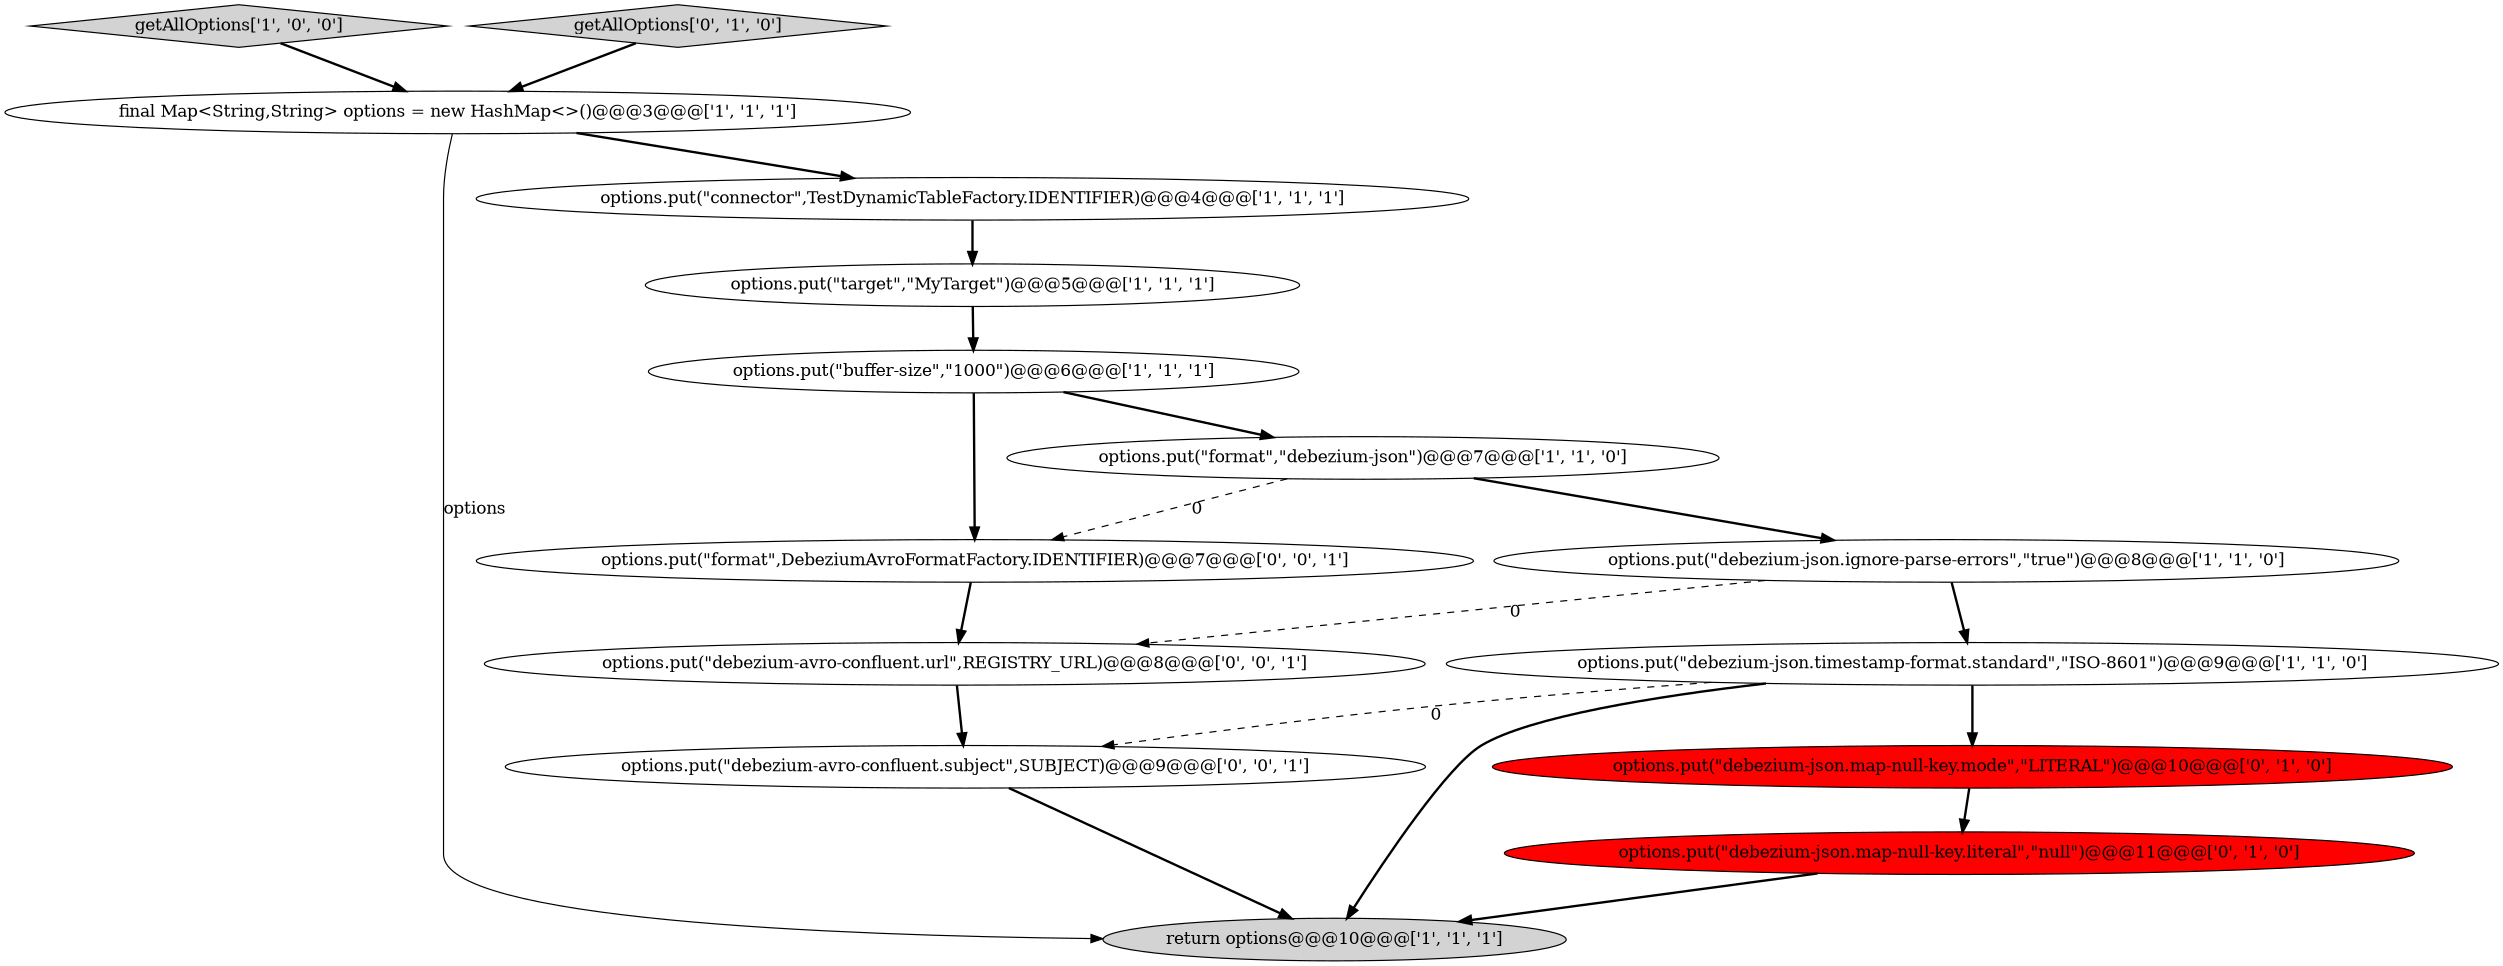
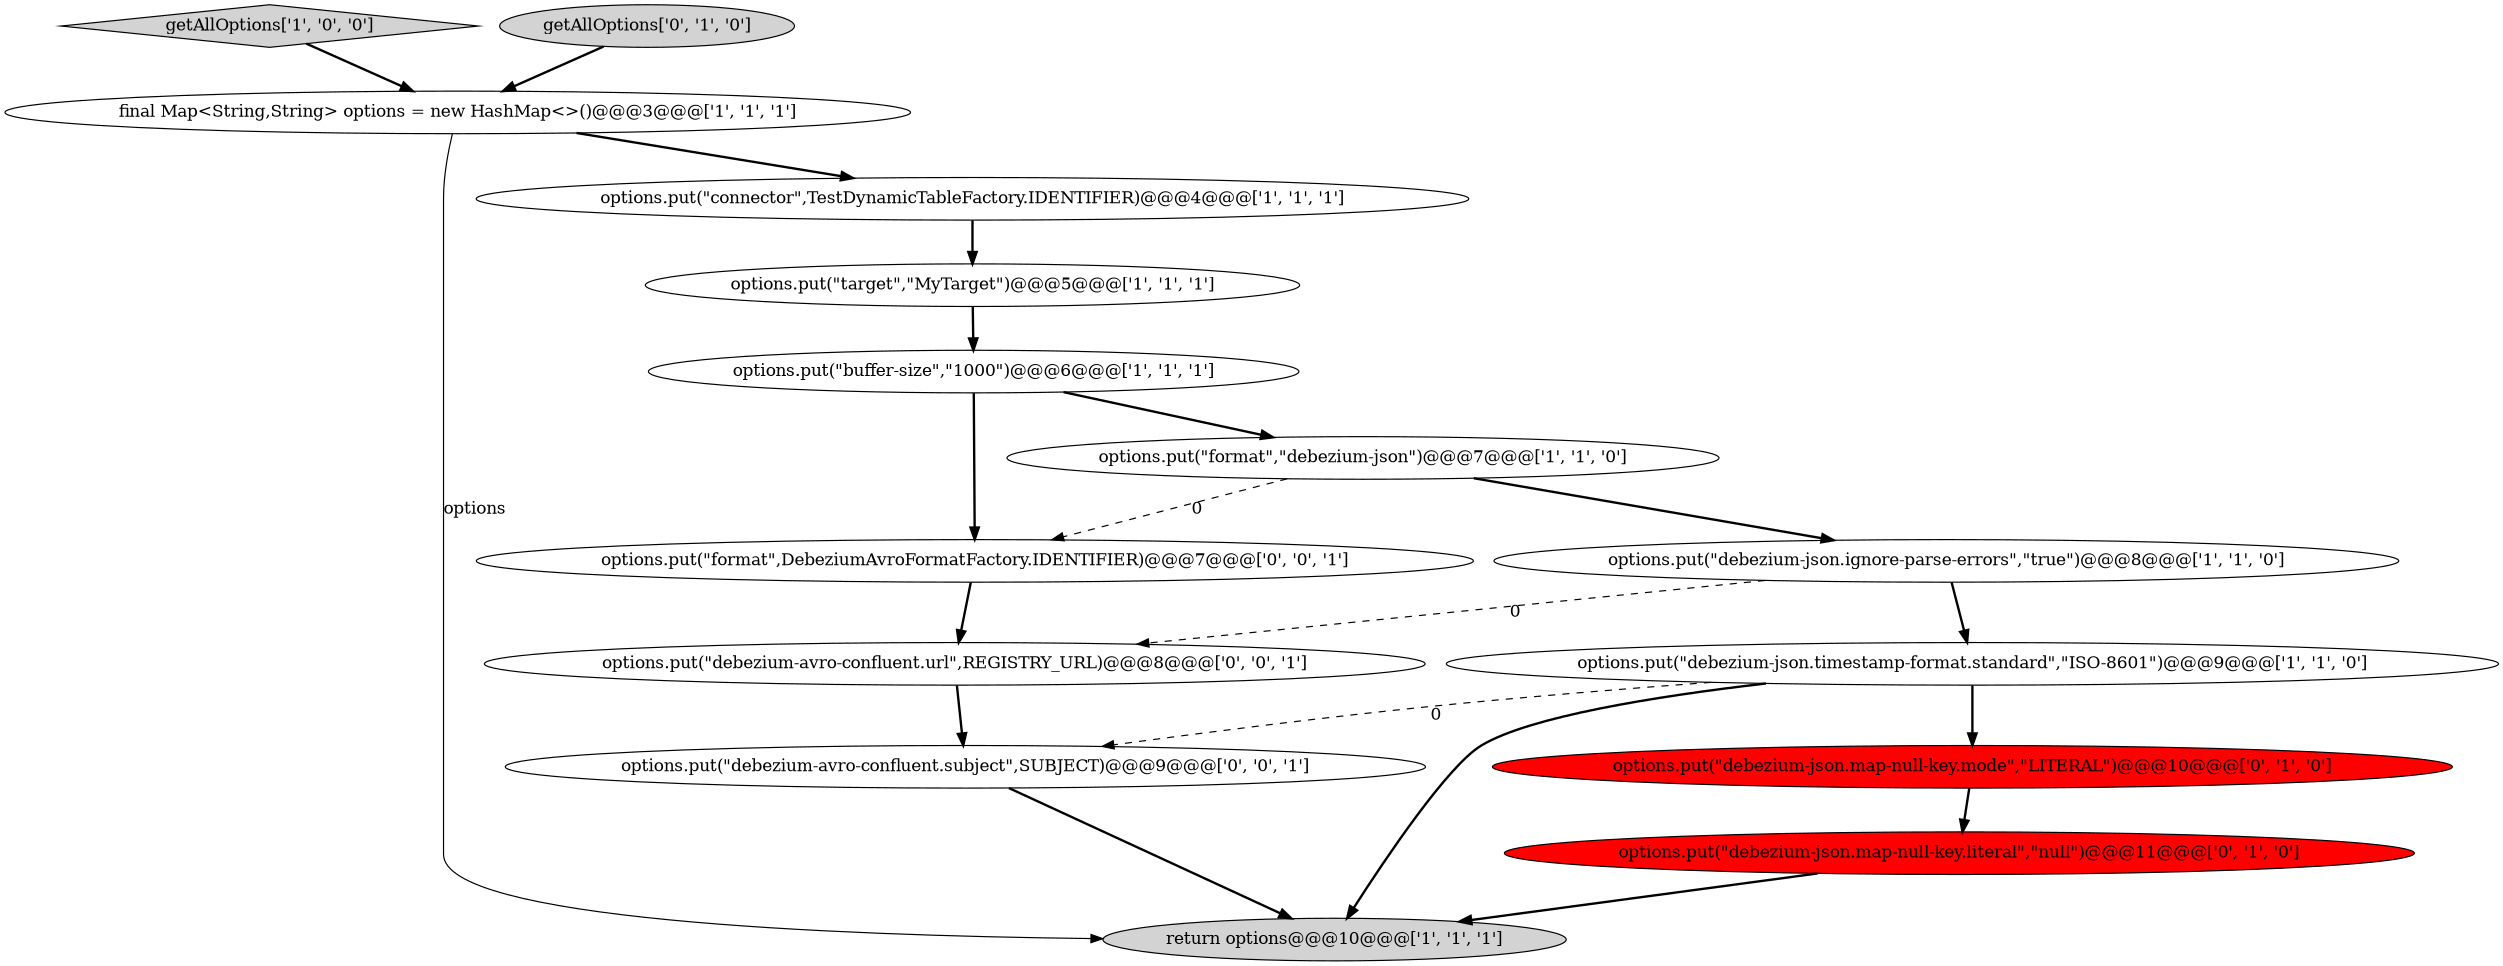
(678, 26) -> (647, 26)
